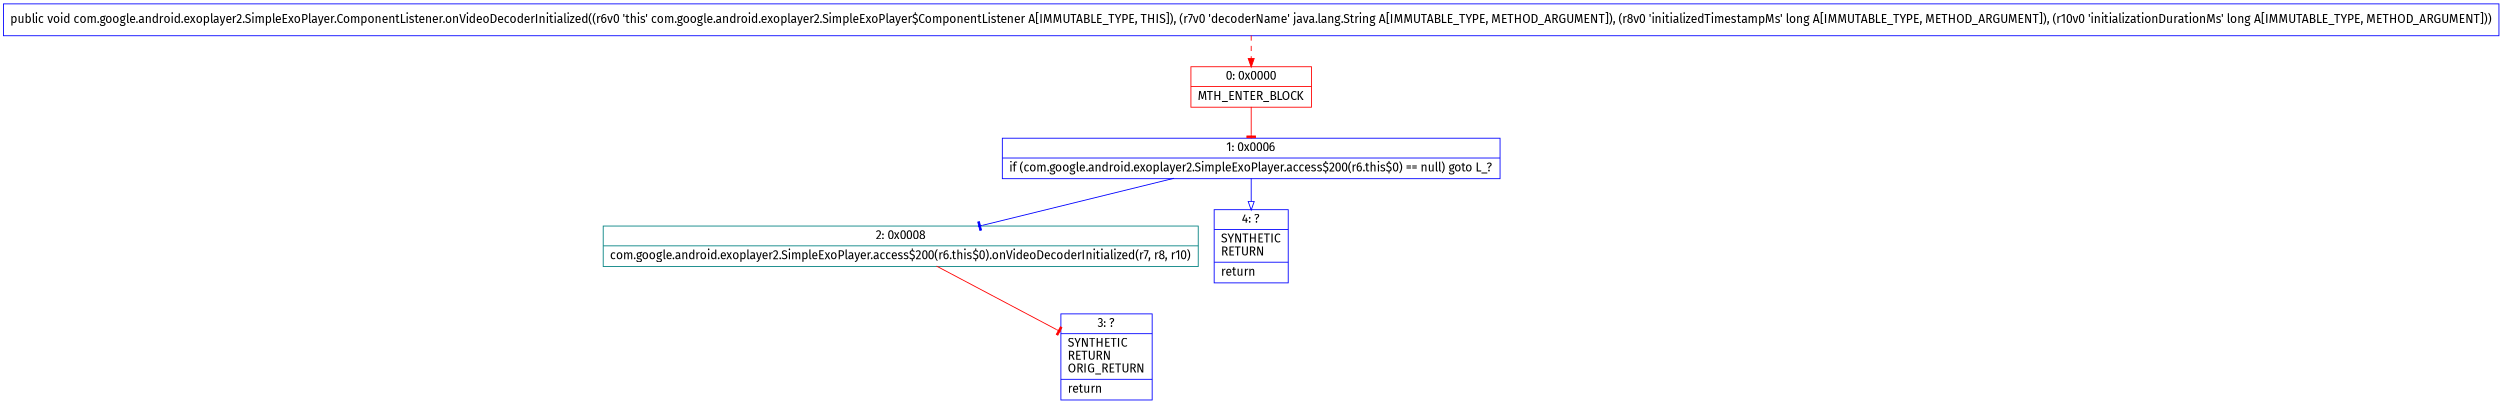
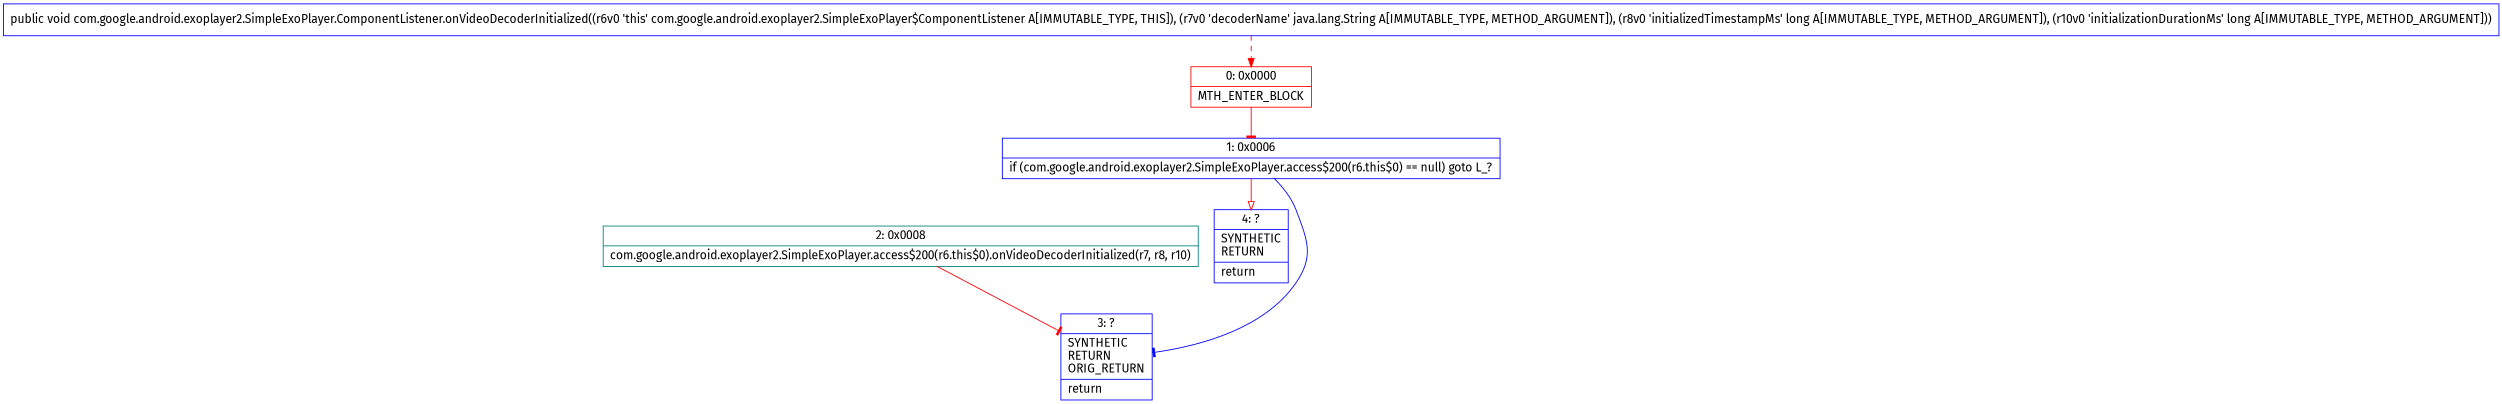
(1251, 190) -> (1251, 190)
(1078, 202) -> (1282, 300)
